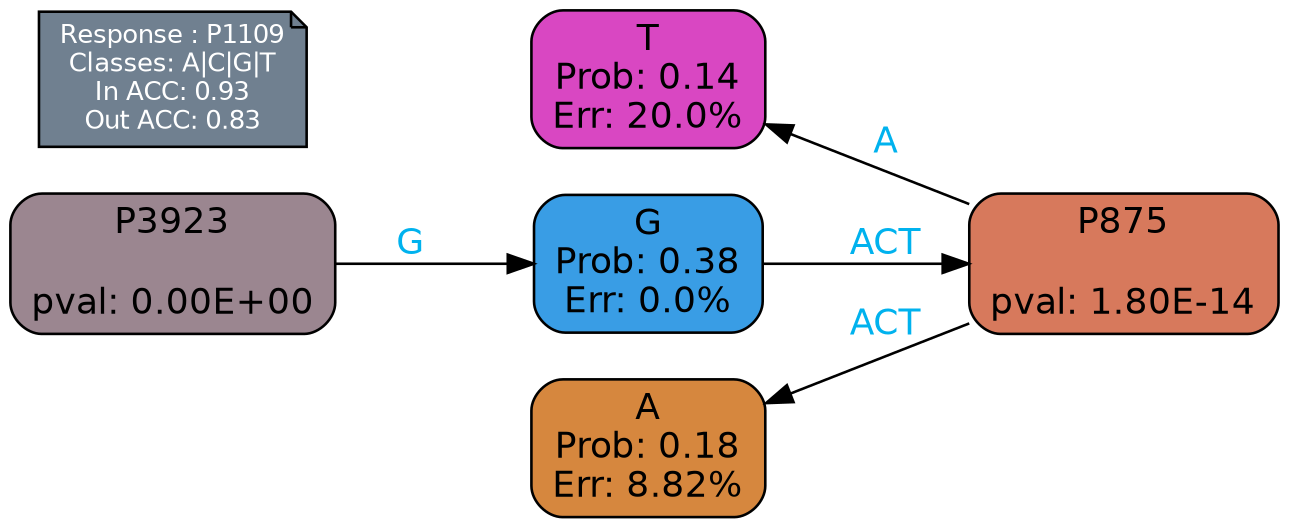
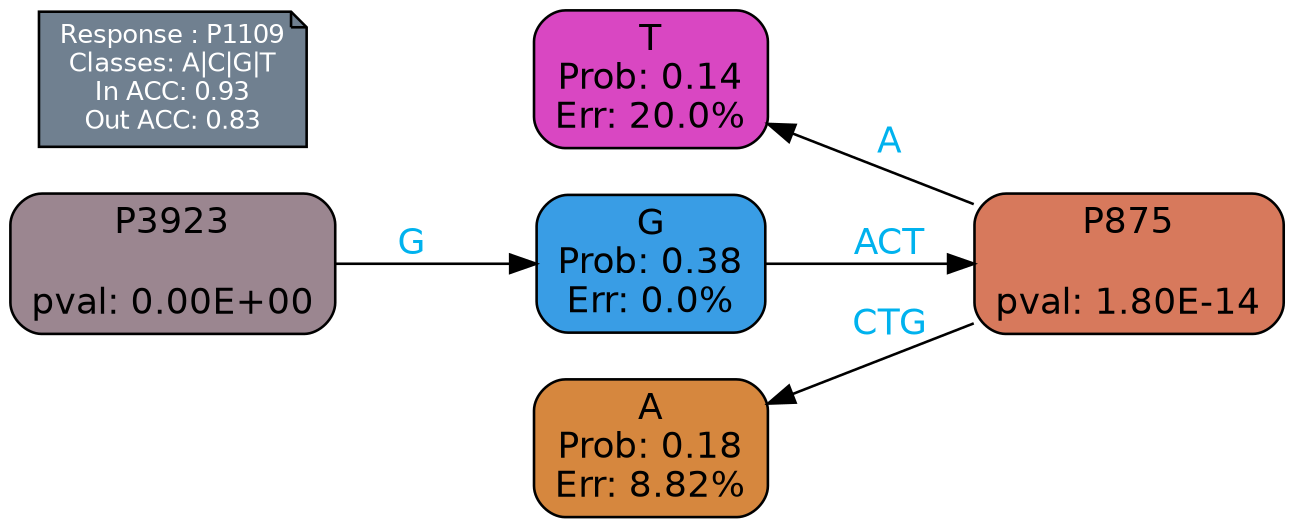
(886, 325) -> (890, 325)
